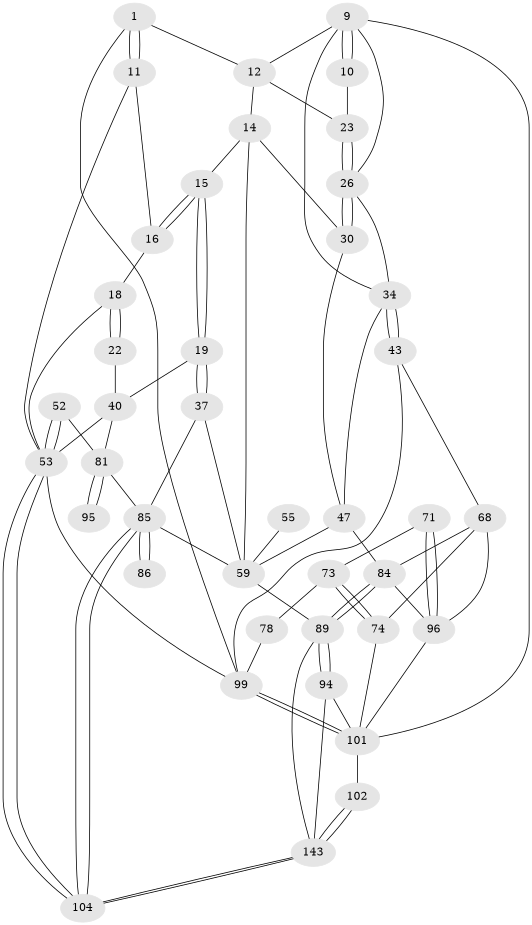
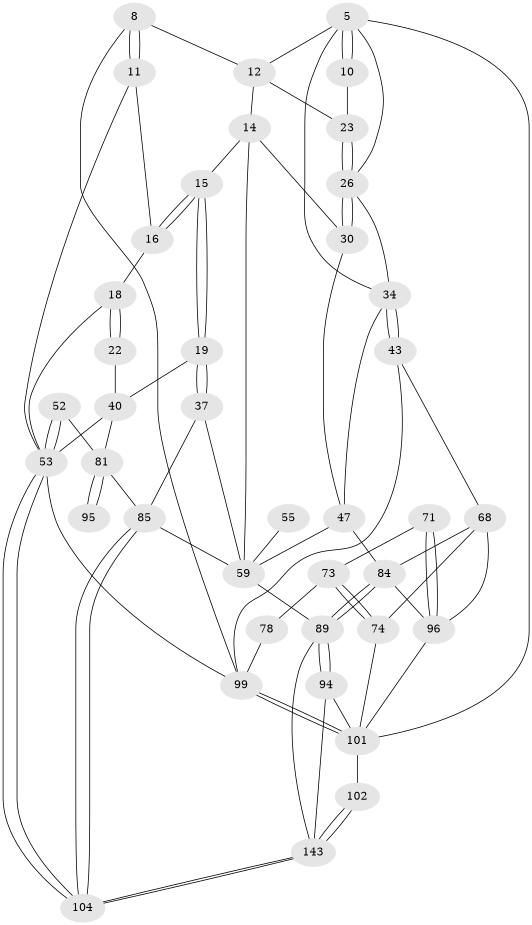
(135, 17) -> (135, 17)
(347, 17) -> (347, 17)
(145, 574) -> none
